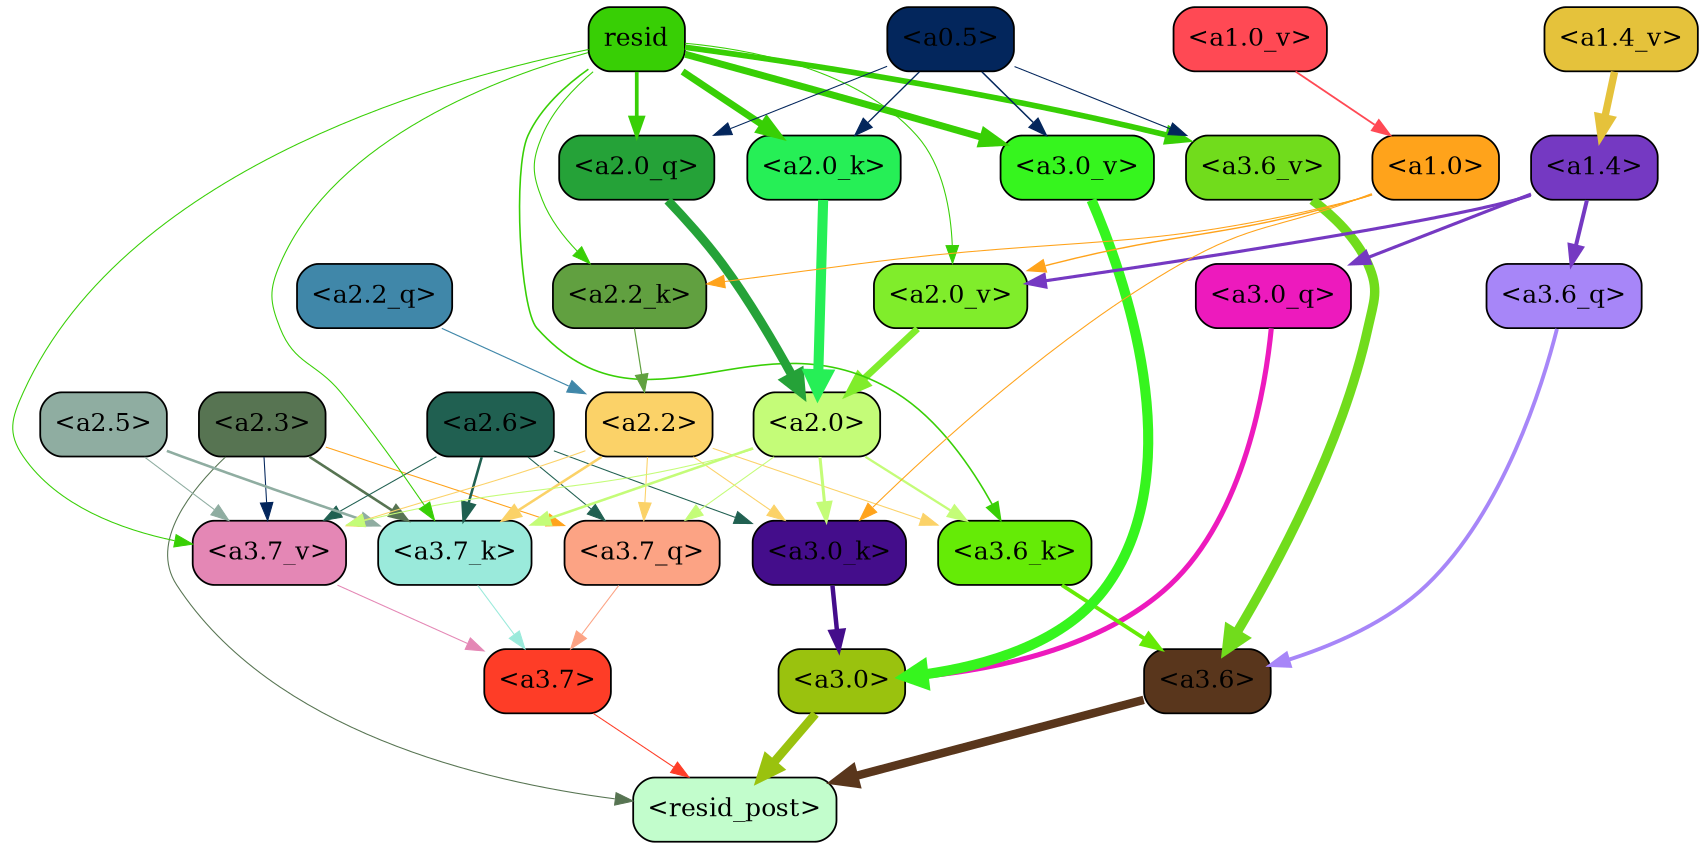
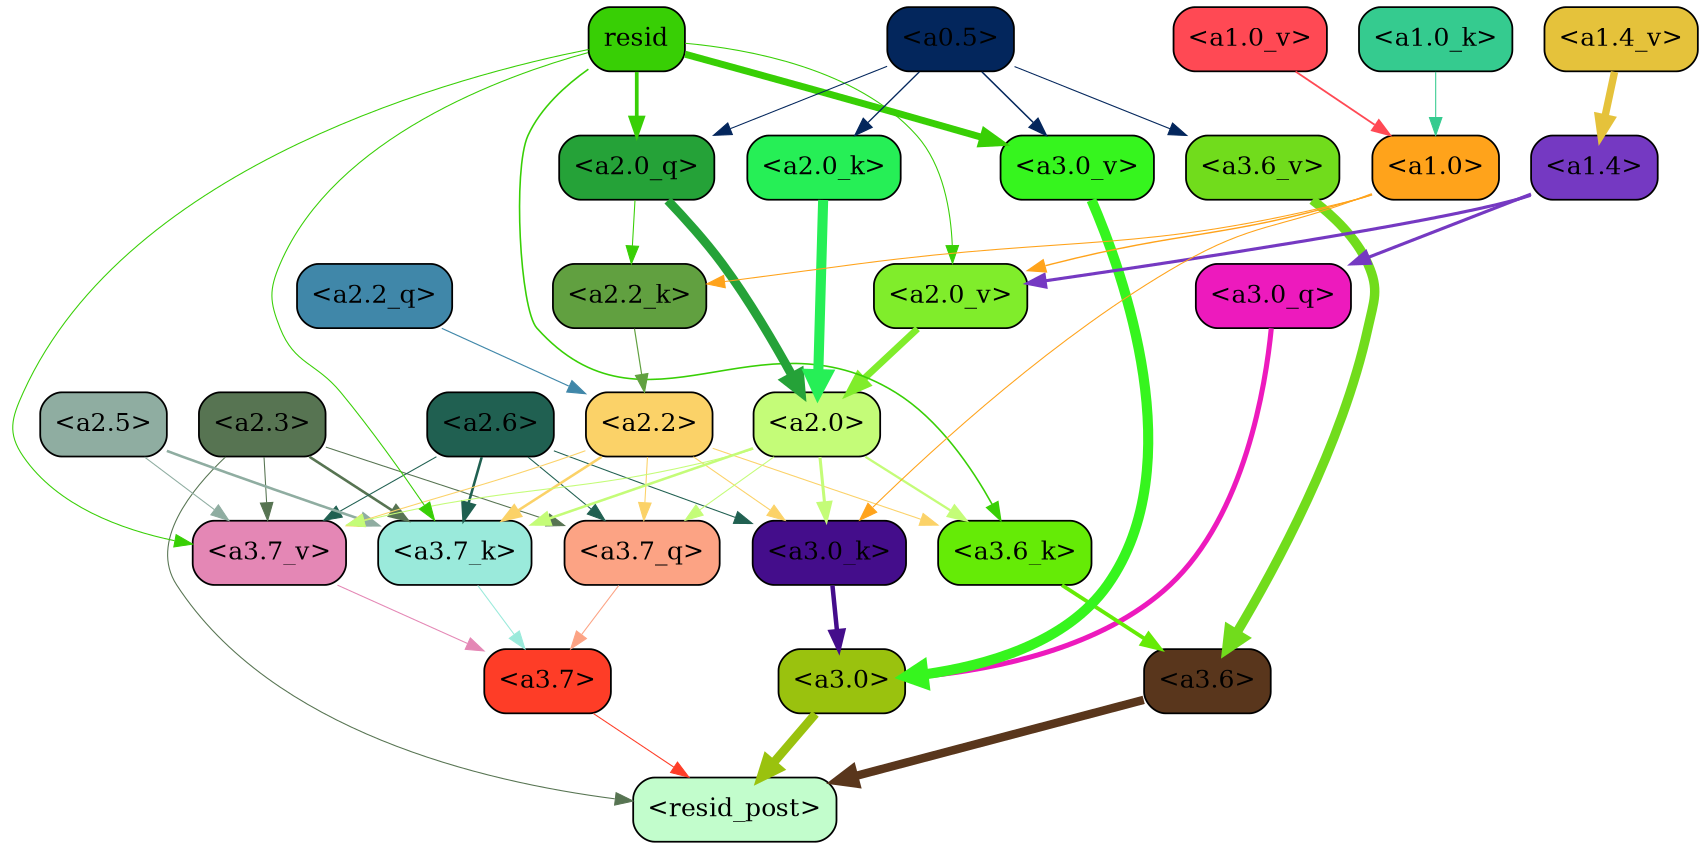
none -> (1436, 39)
(928, 85) -> none
(723, 98) -> none
(535, 158) -> (634, 223)
(1564, 296) -> none
(265, 474) -> (265, 474)
(437, 484) -> (437, 484)
